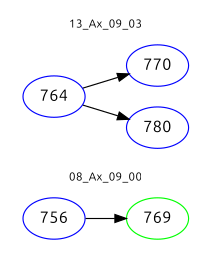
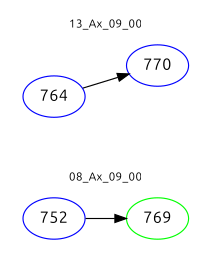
(106, 25) -> (106, 25)
(158, 128) -> none
(54, 218) -> (54, 218)
